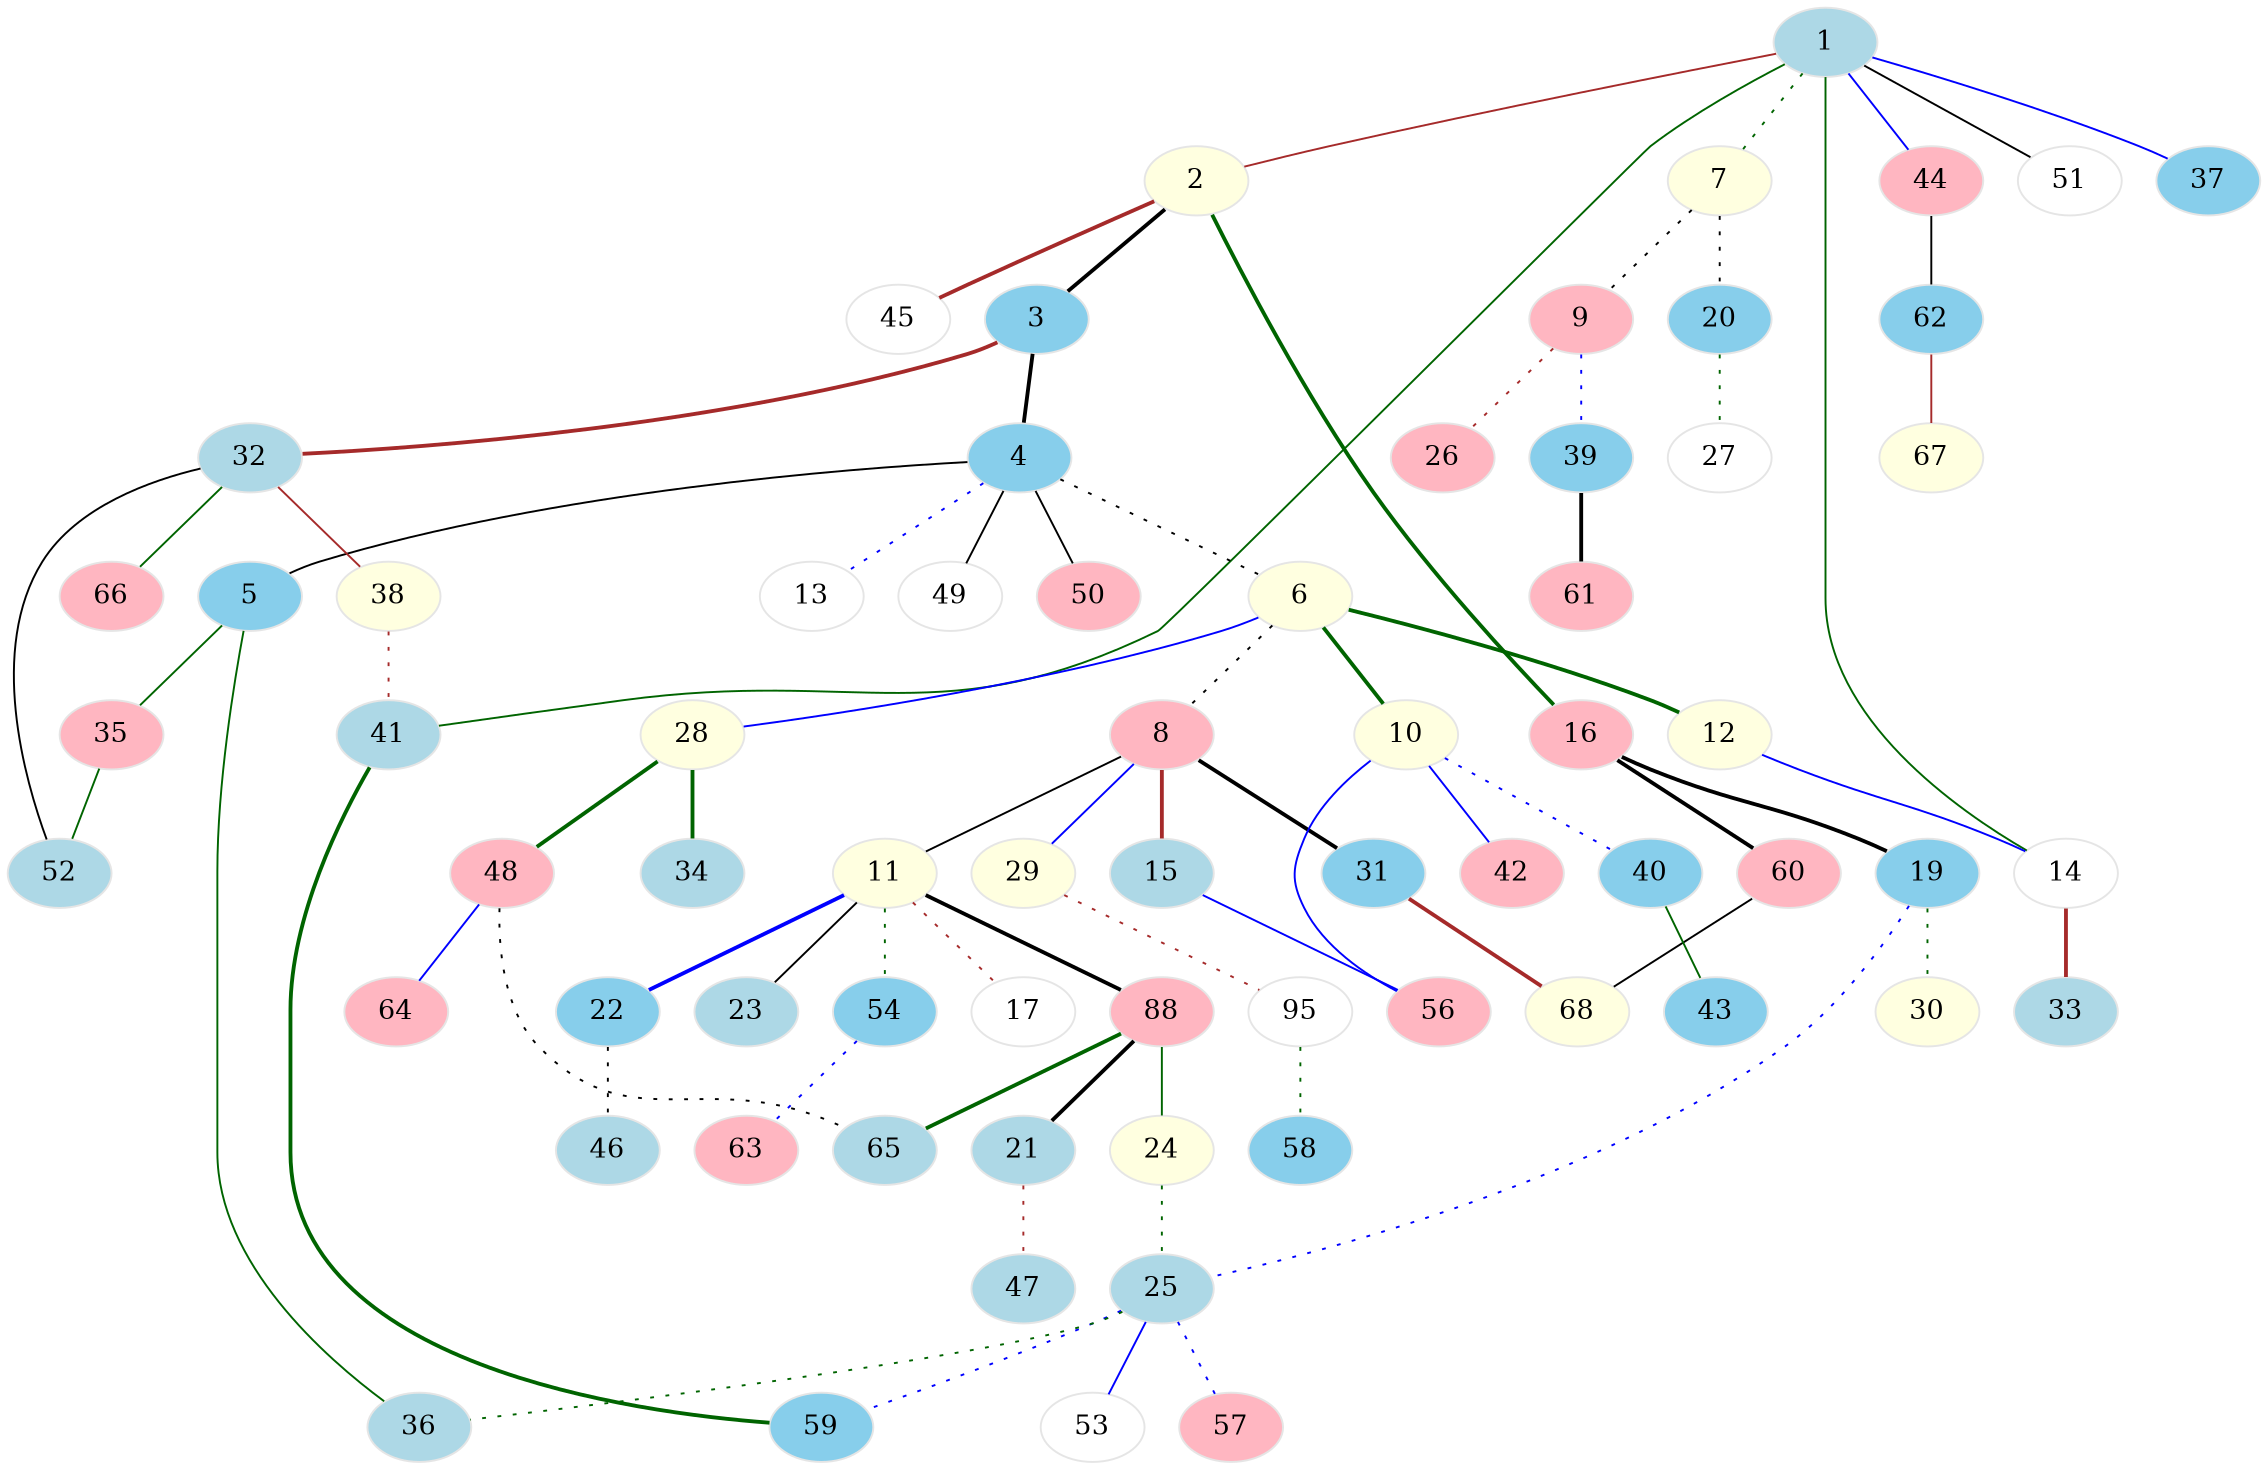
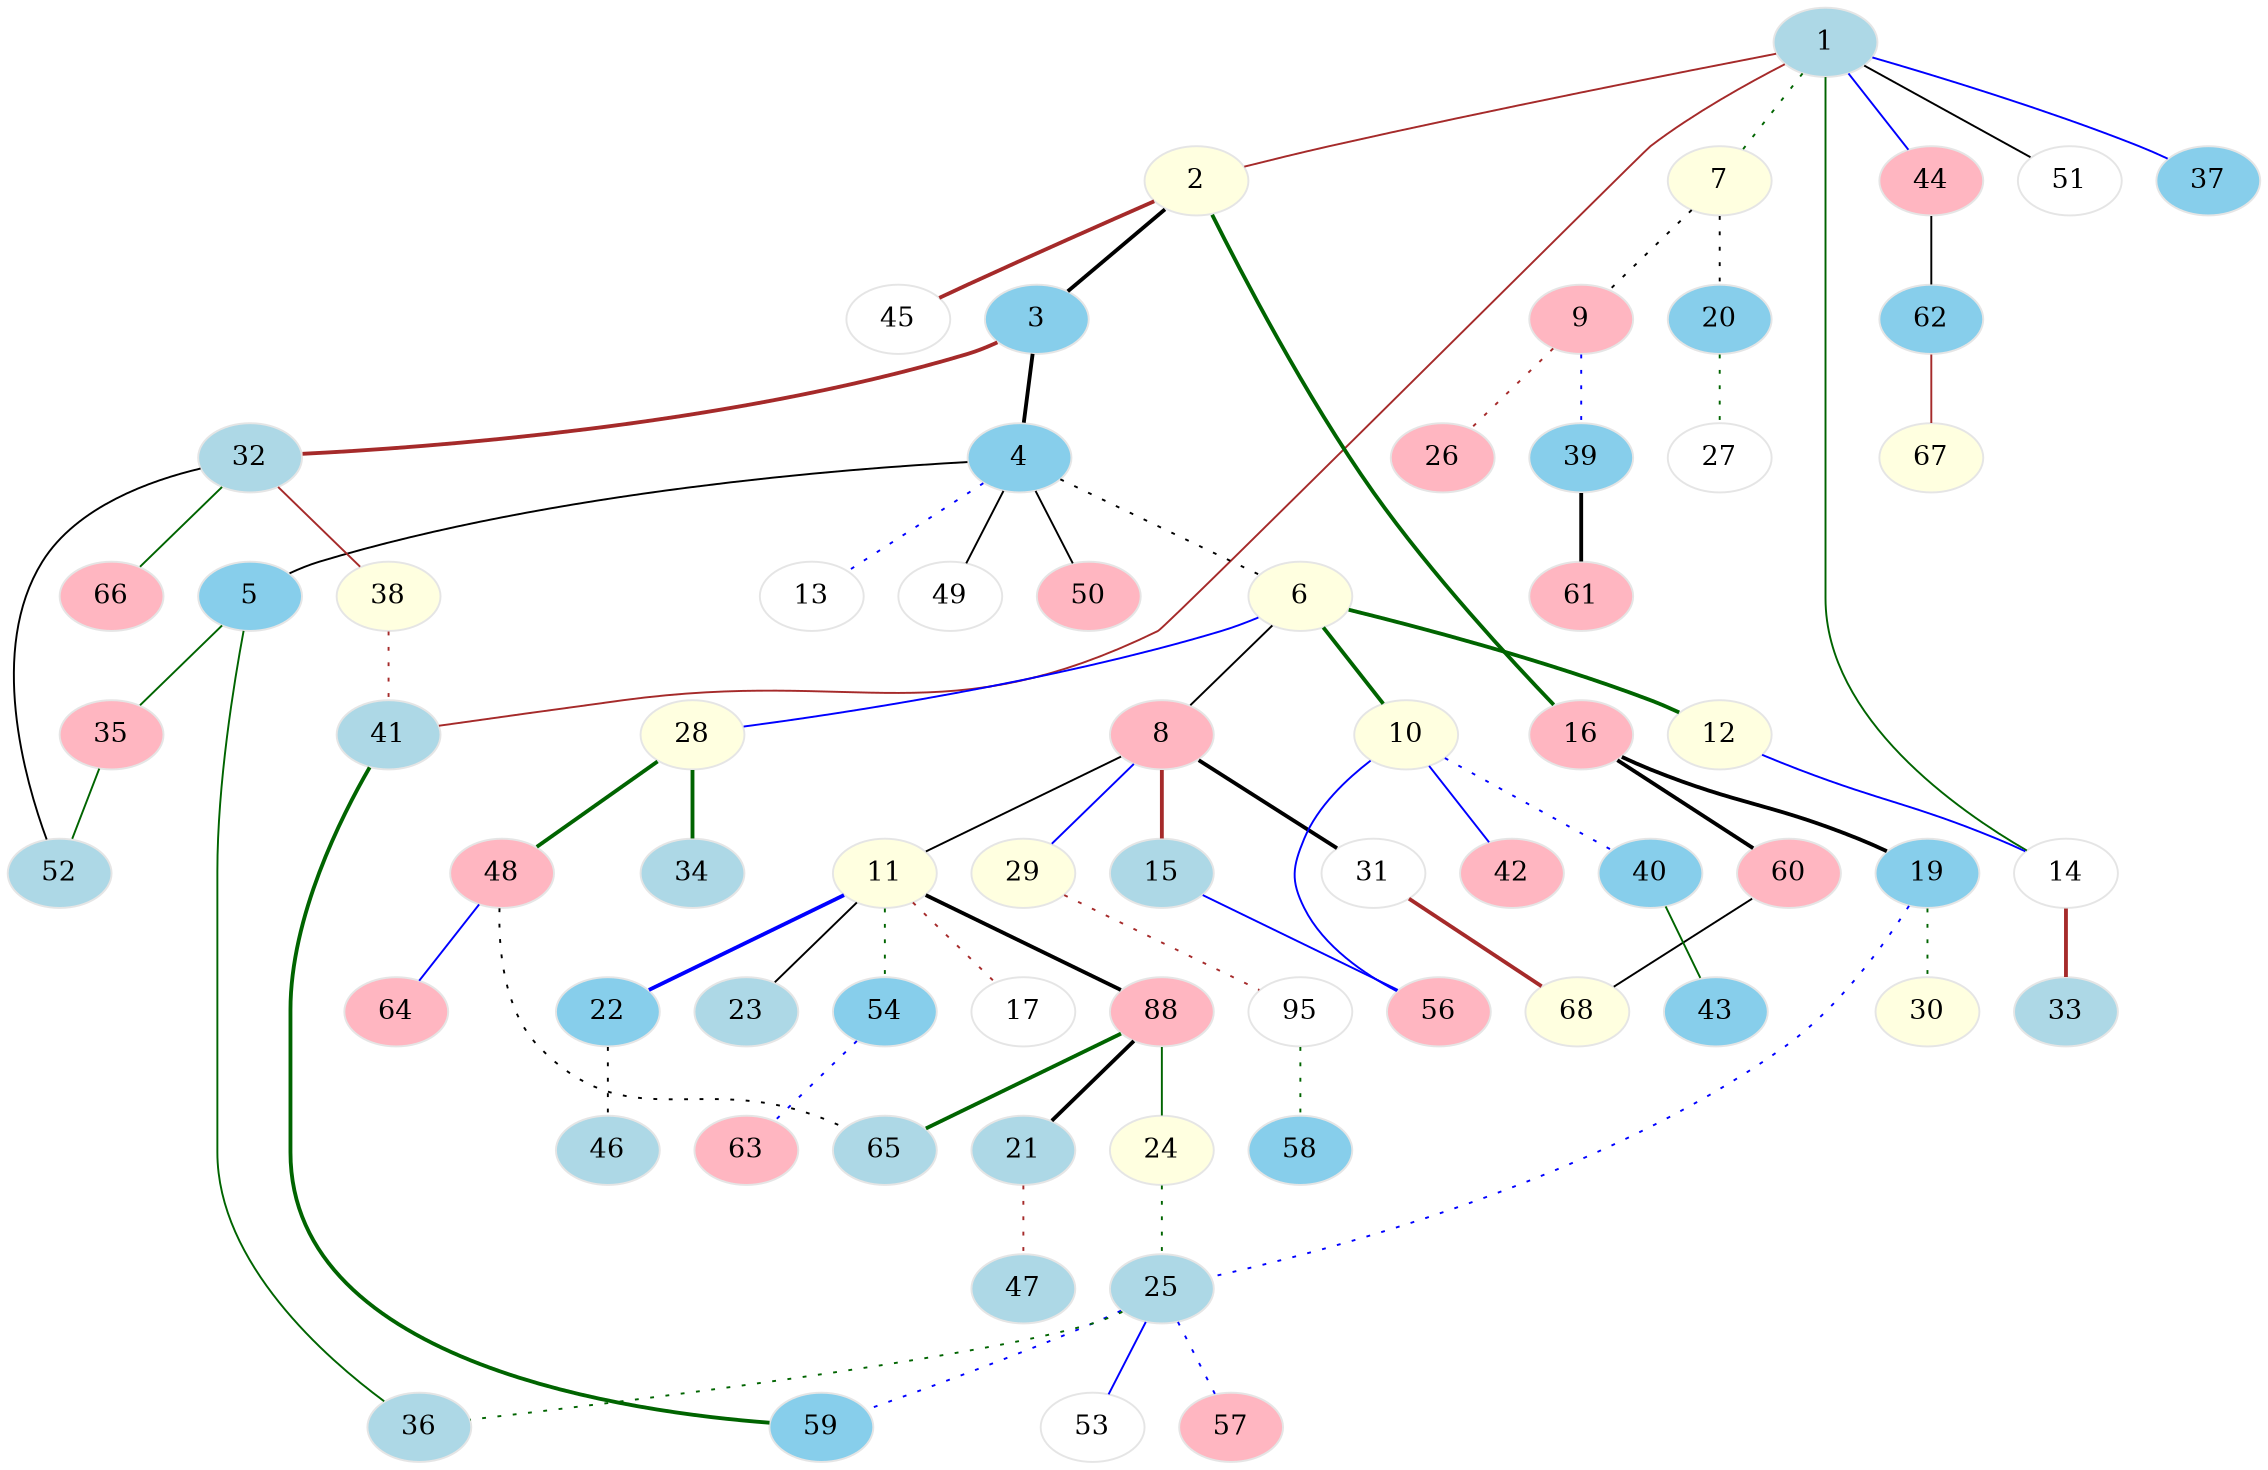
(1201, 590) -> (1201, 590)
(1231, 665) -> (1231, 665)
(1373, 873) -> (1373, 873)
